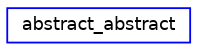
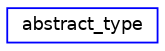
(99, 25) -> (82, 25)
